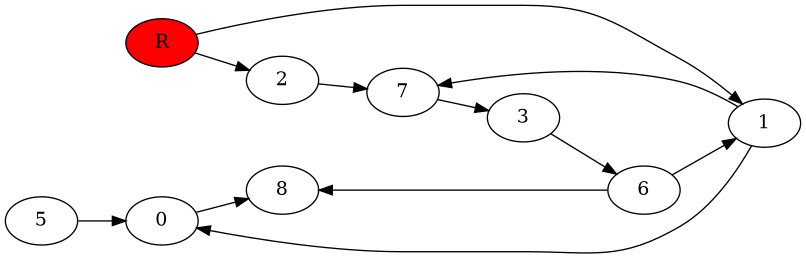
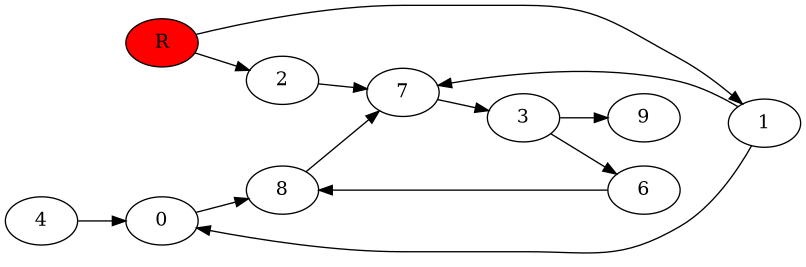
none -> (644, 118)
none -> (337, 146)
(698, 160) -> none
(42, 221) -> (42, 221)
